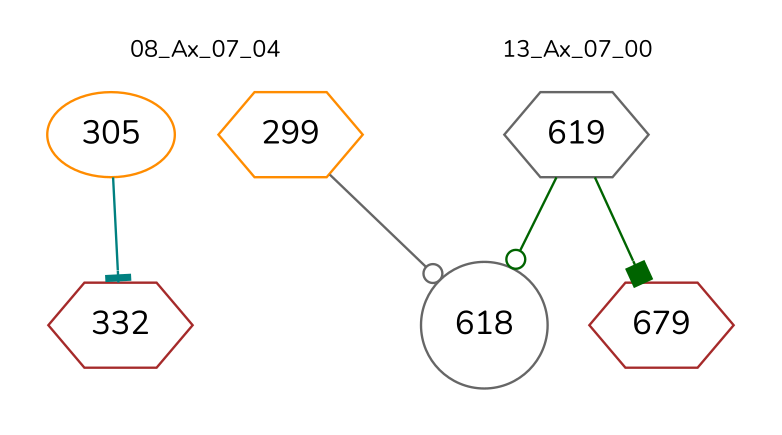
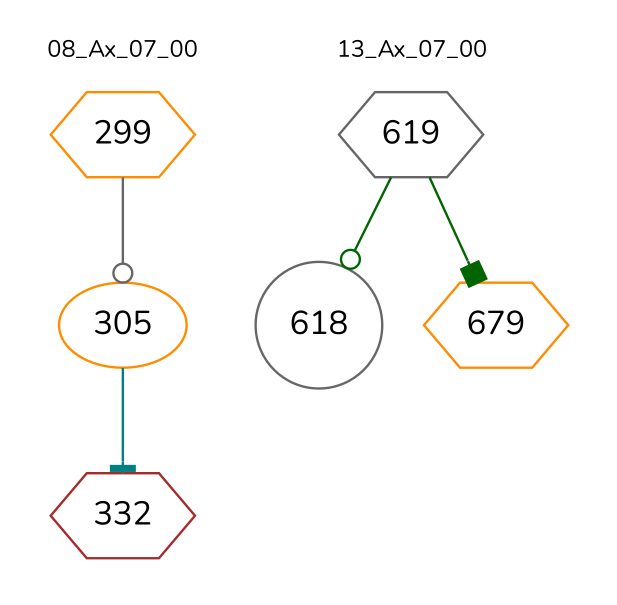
(206, 51) -> (123, 51)
(368, 212) -> (123, 220)
(662, 325) -> (496, 325)
